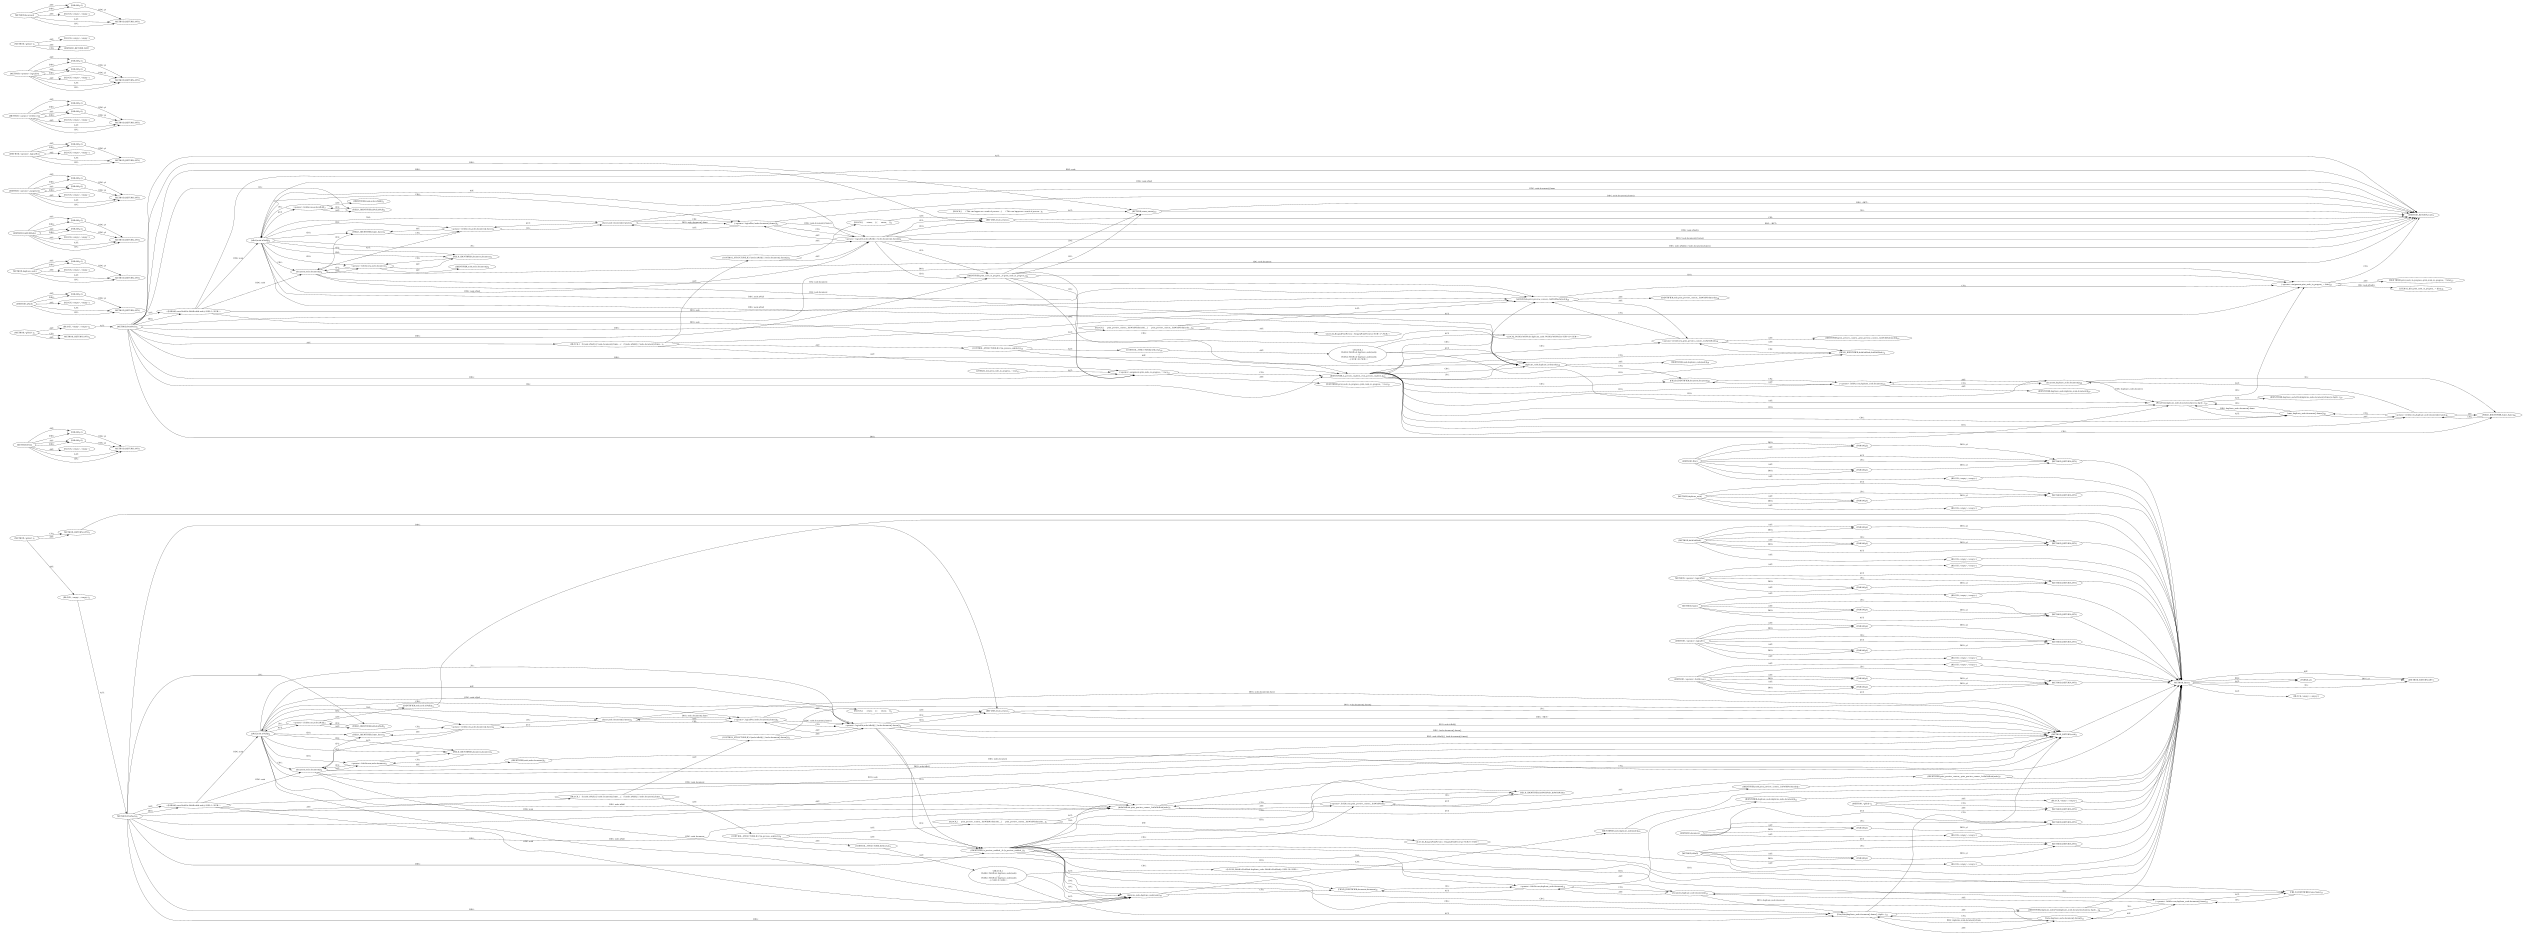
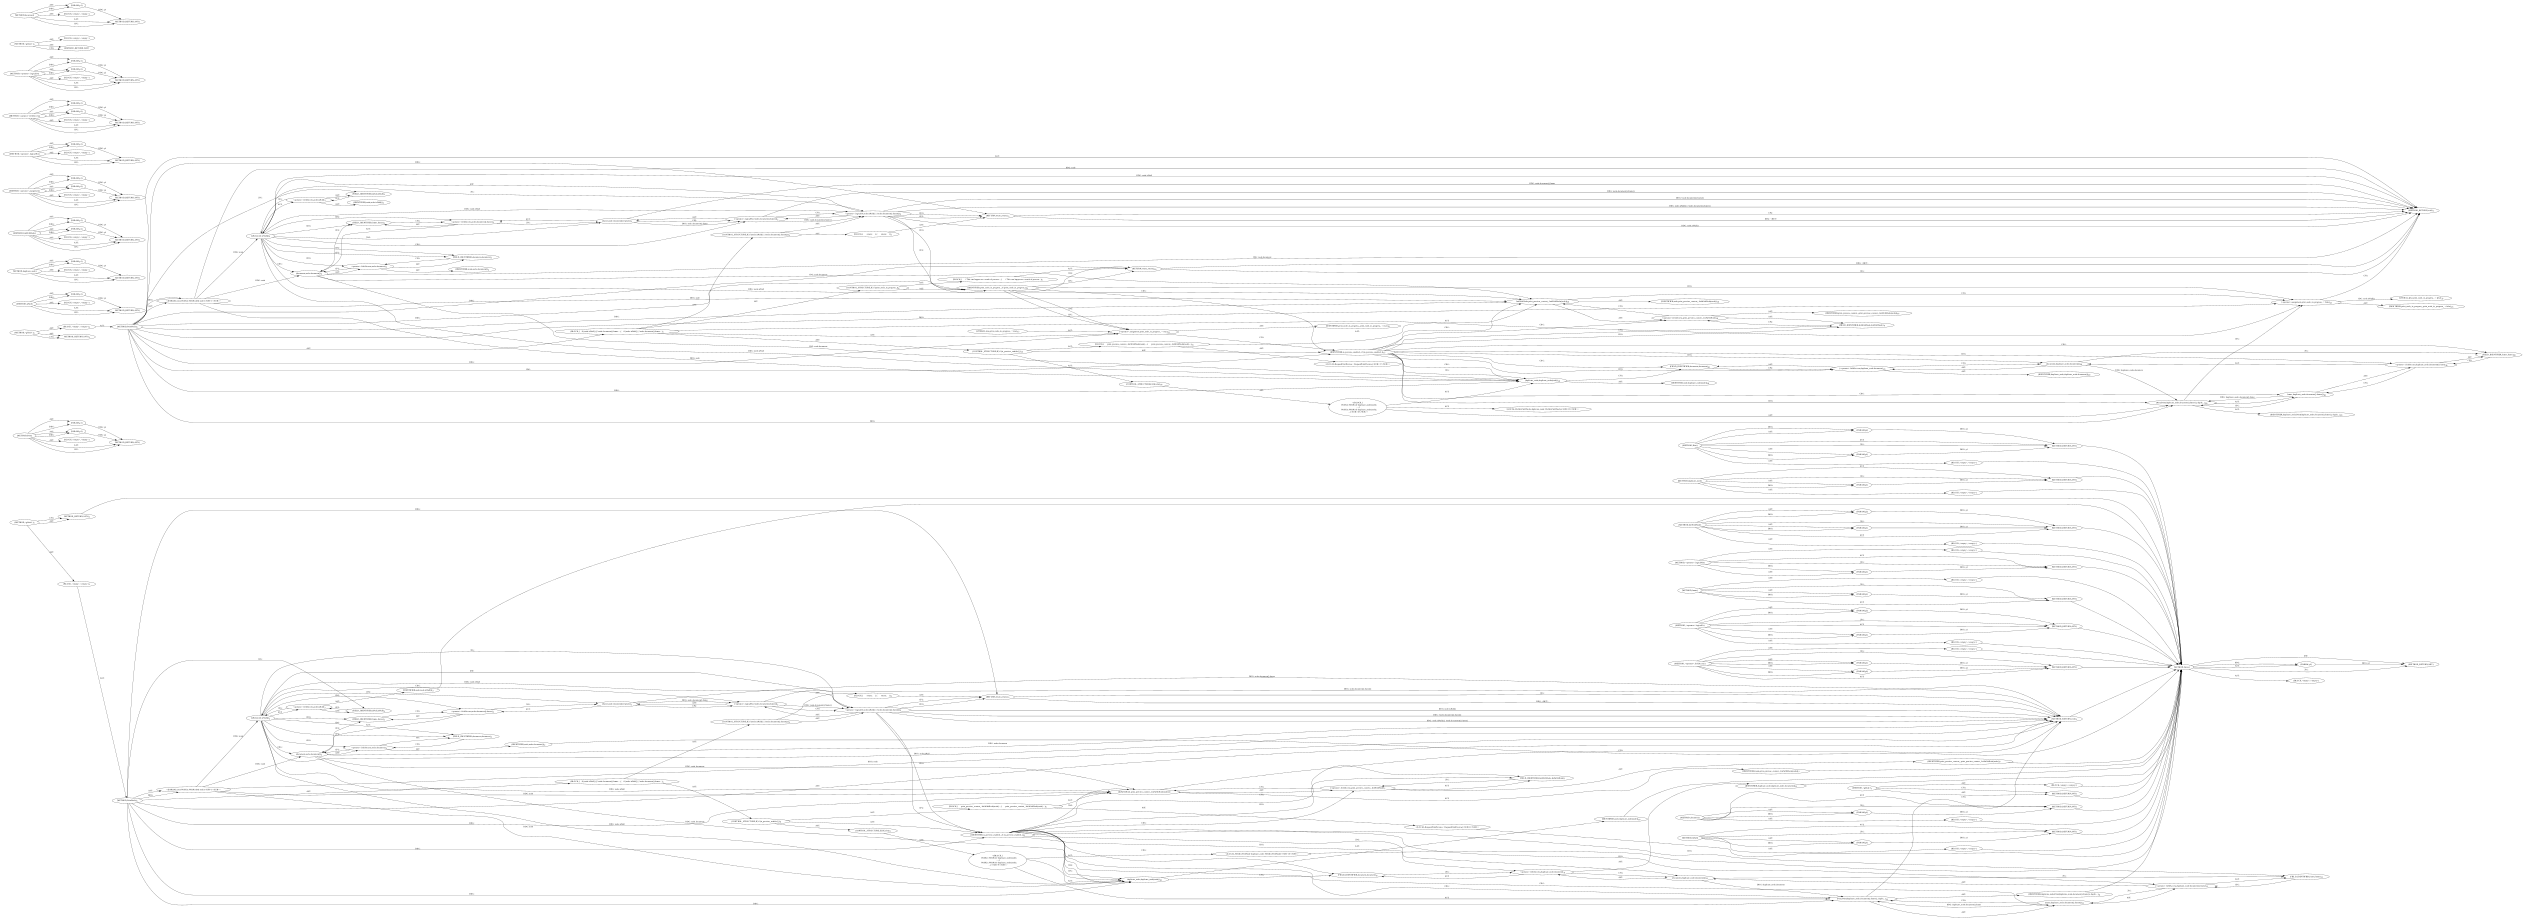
none -> (873, 288)
